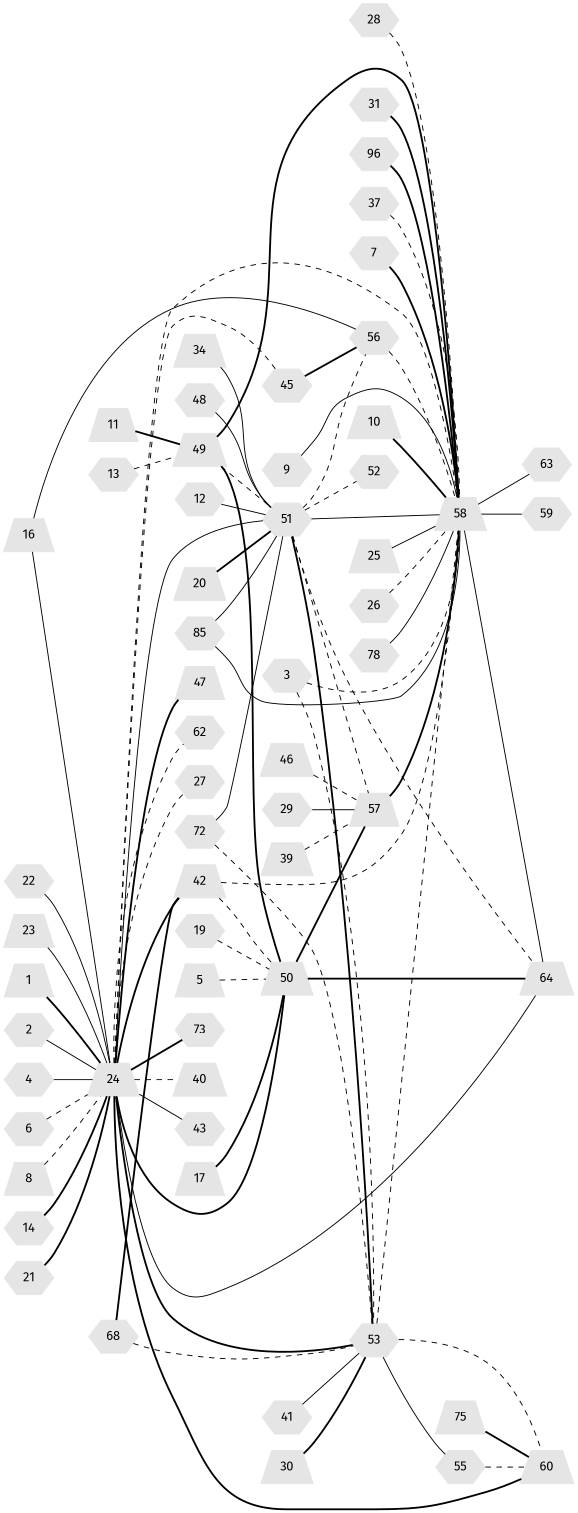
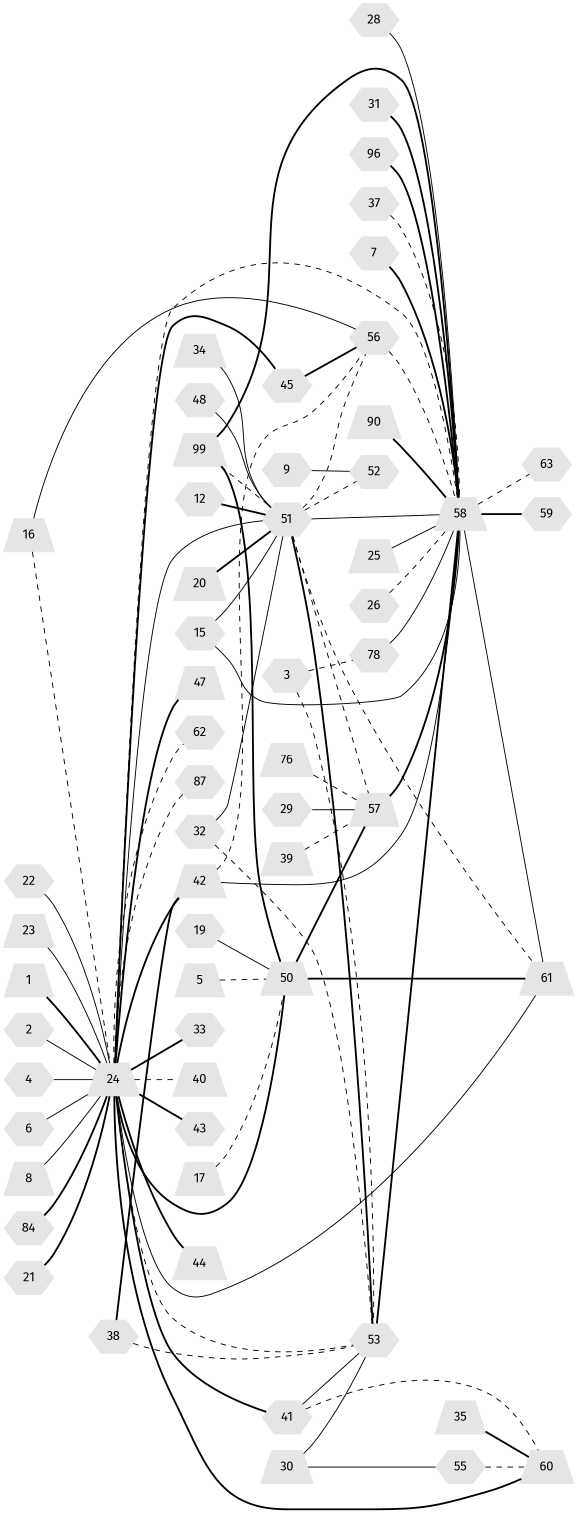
(441, 262) -> (441, 262)
(394, 394) -> (334, 471)
(374, 422) -> (374, 422)
(114, 425) -> none
(200, 450) -> (200, 450)
(114, 475) -> none
(504, 489) -> (504, 489)
(245, 510) -> (249, 511)
(502, 514) -> (502, 514)
(137, 631) -> (137, 631)
(200, 633) -> (200, 633)
(425, 656) -> (325, 667)
(287, 760) -> (287, 760)
(200, 782) -> (200, 782)
(422, 782) -> (422, 782)
(71, 807) -> (71, 807)
(200, 832) -> (200, 832)
(417, 927) -> (417, 927)
(246, 930) -> (240, 603)
(243, 955) -> (243, 955)
(547, 979) -> (547, 979)
(200, 1030) -> (200, 1030)
(259, 1085) -> (259, 1085)
(67, 1107) -> (67, 1107)
(161, 1107) -> (161, 1107)
(73, 1131) -> (73, 1131)
(29, 1228) -> (29, 1228)
none -> (200, 1263)
none -> (149, 1291)
(160, 1301) -> (160, 1301)
(114, 1337) -> (114, 1337)
(492, 1367) -> (434, 1381)
(338, 1408) -> (338, 1408)
(411, 1408) -> (372, 1467)
(461, 1417) -> (461, 1417)
